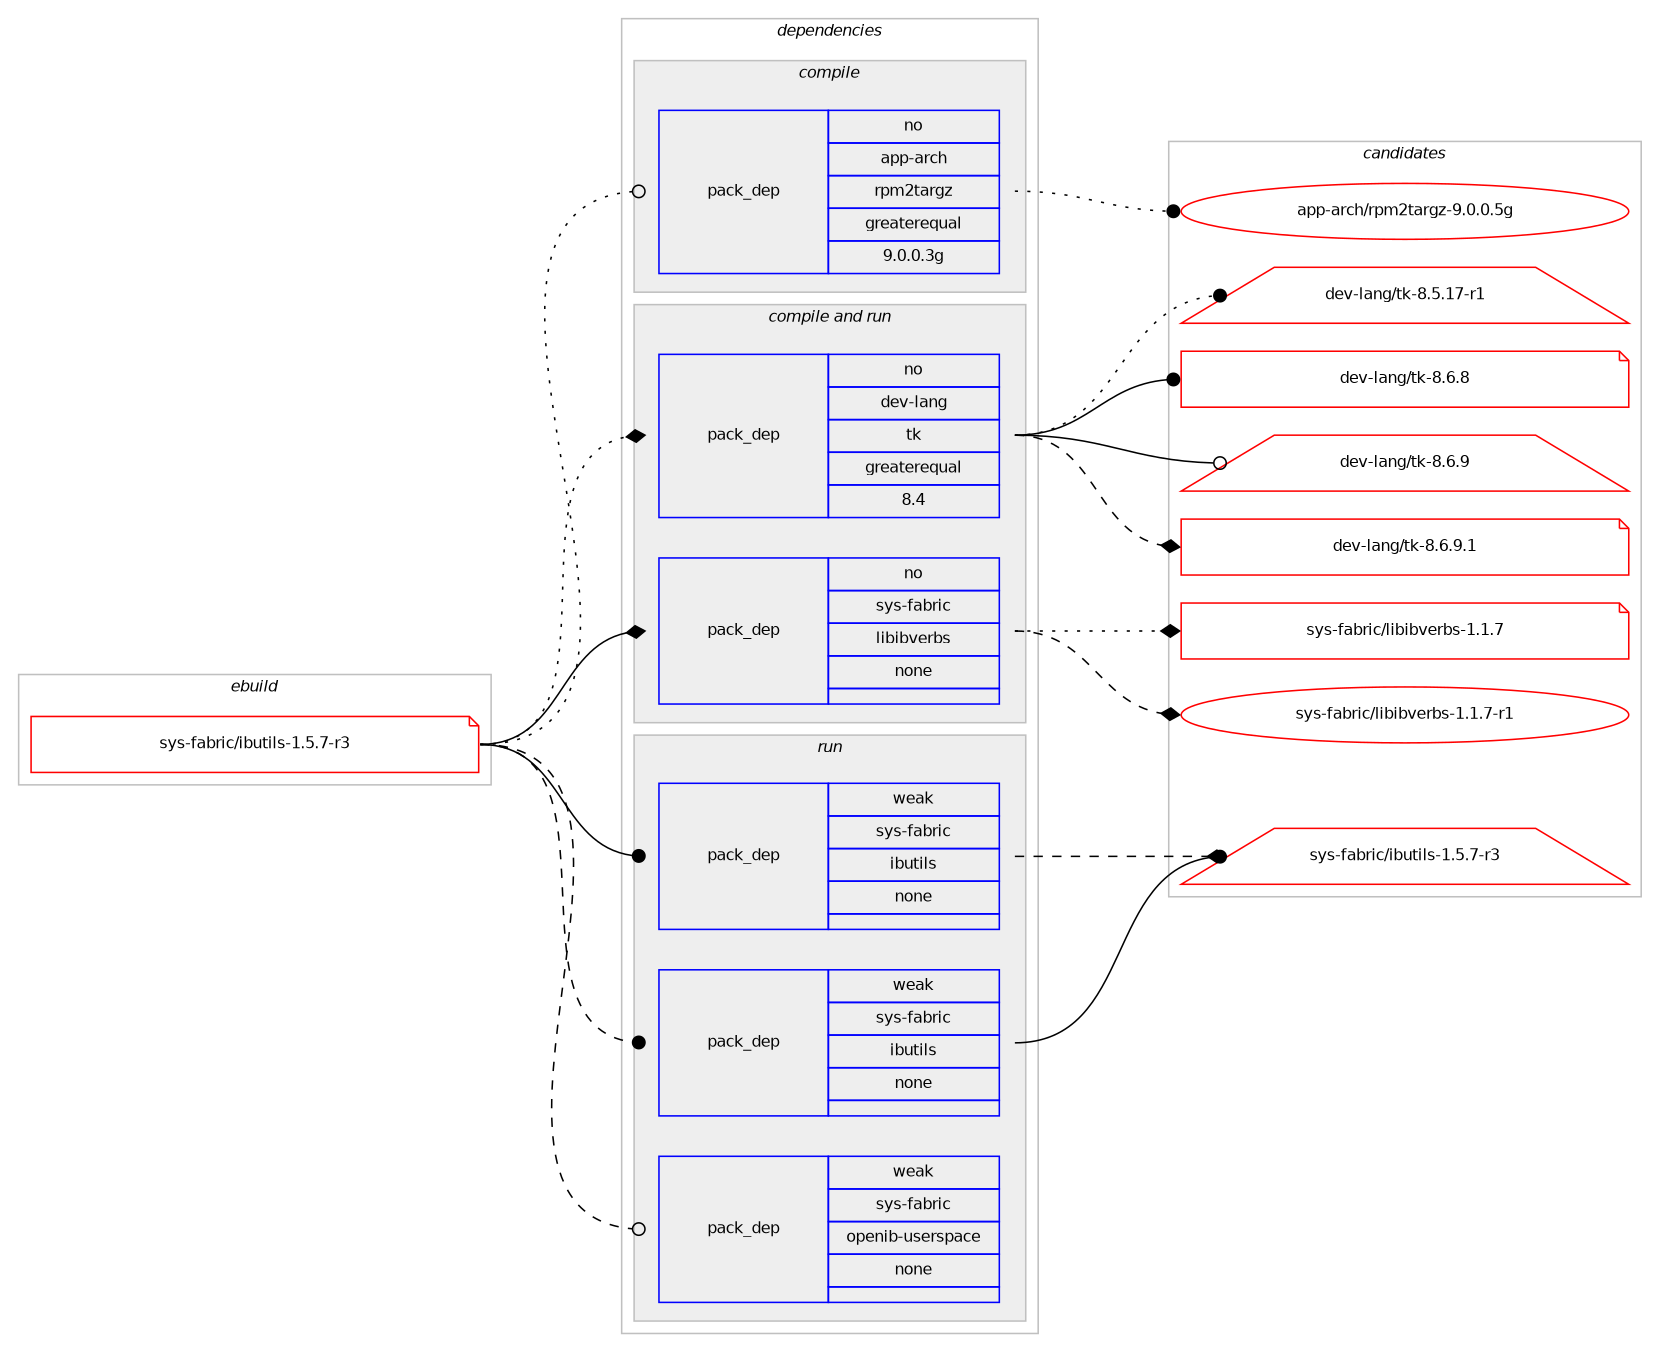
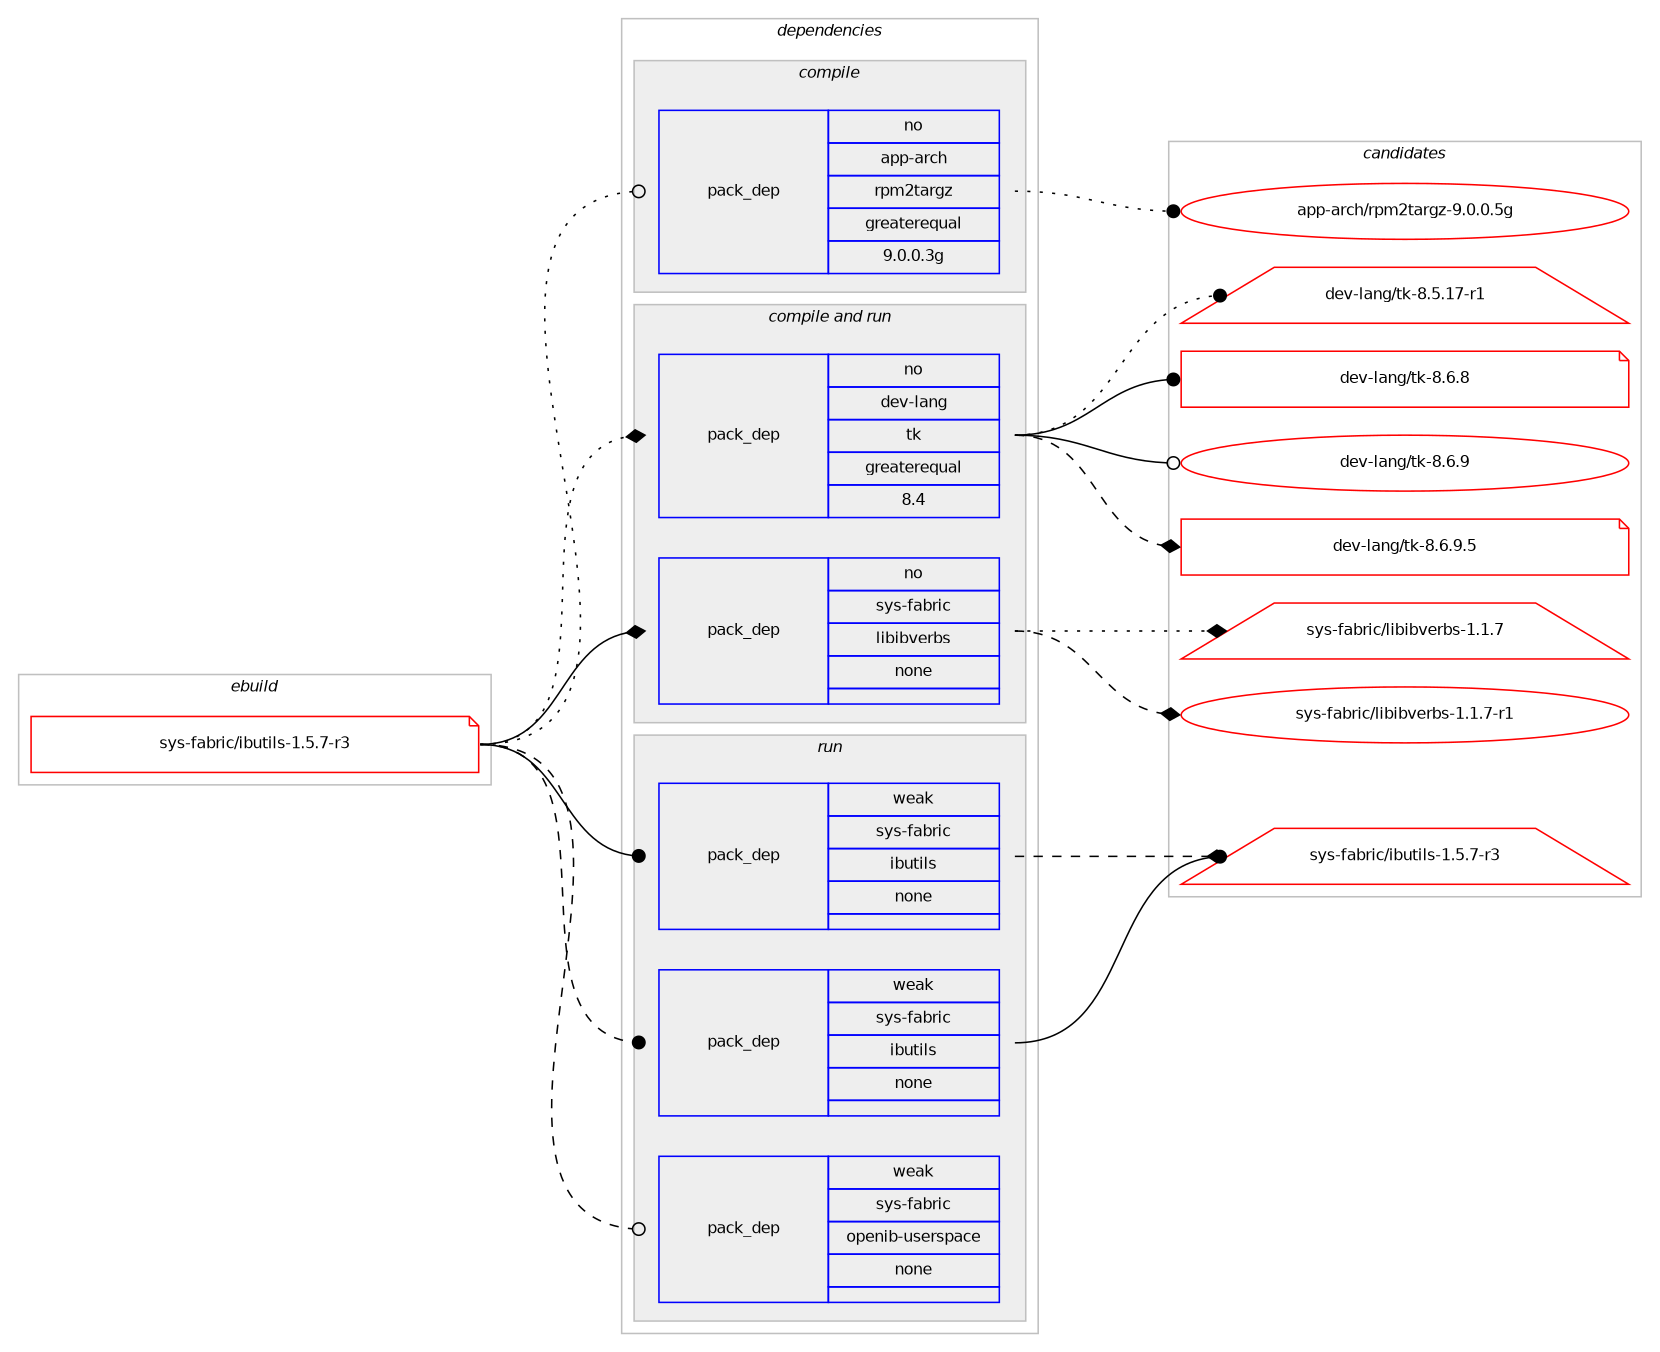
(1405, 463) -> (1405, 463)
(1405, 547) -> (1405, 547)
(1405, 631) -> (1405, 631)
